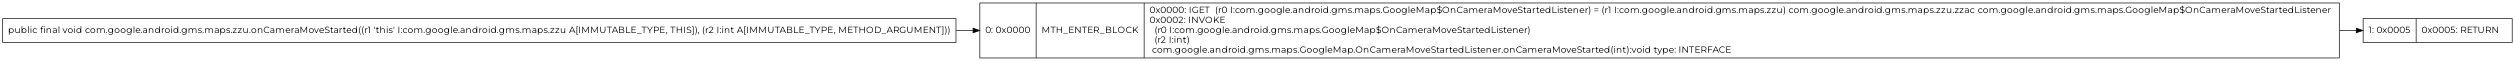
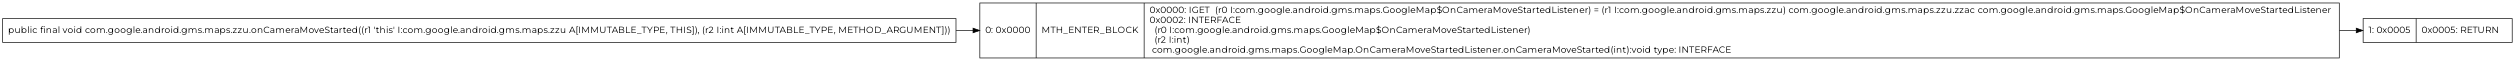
(1190, 20) -> (1198, 20)
